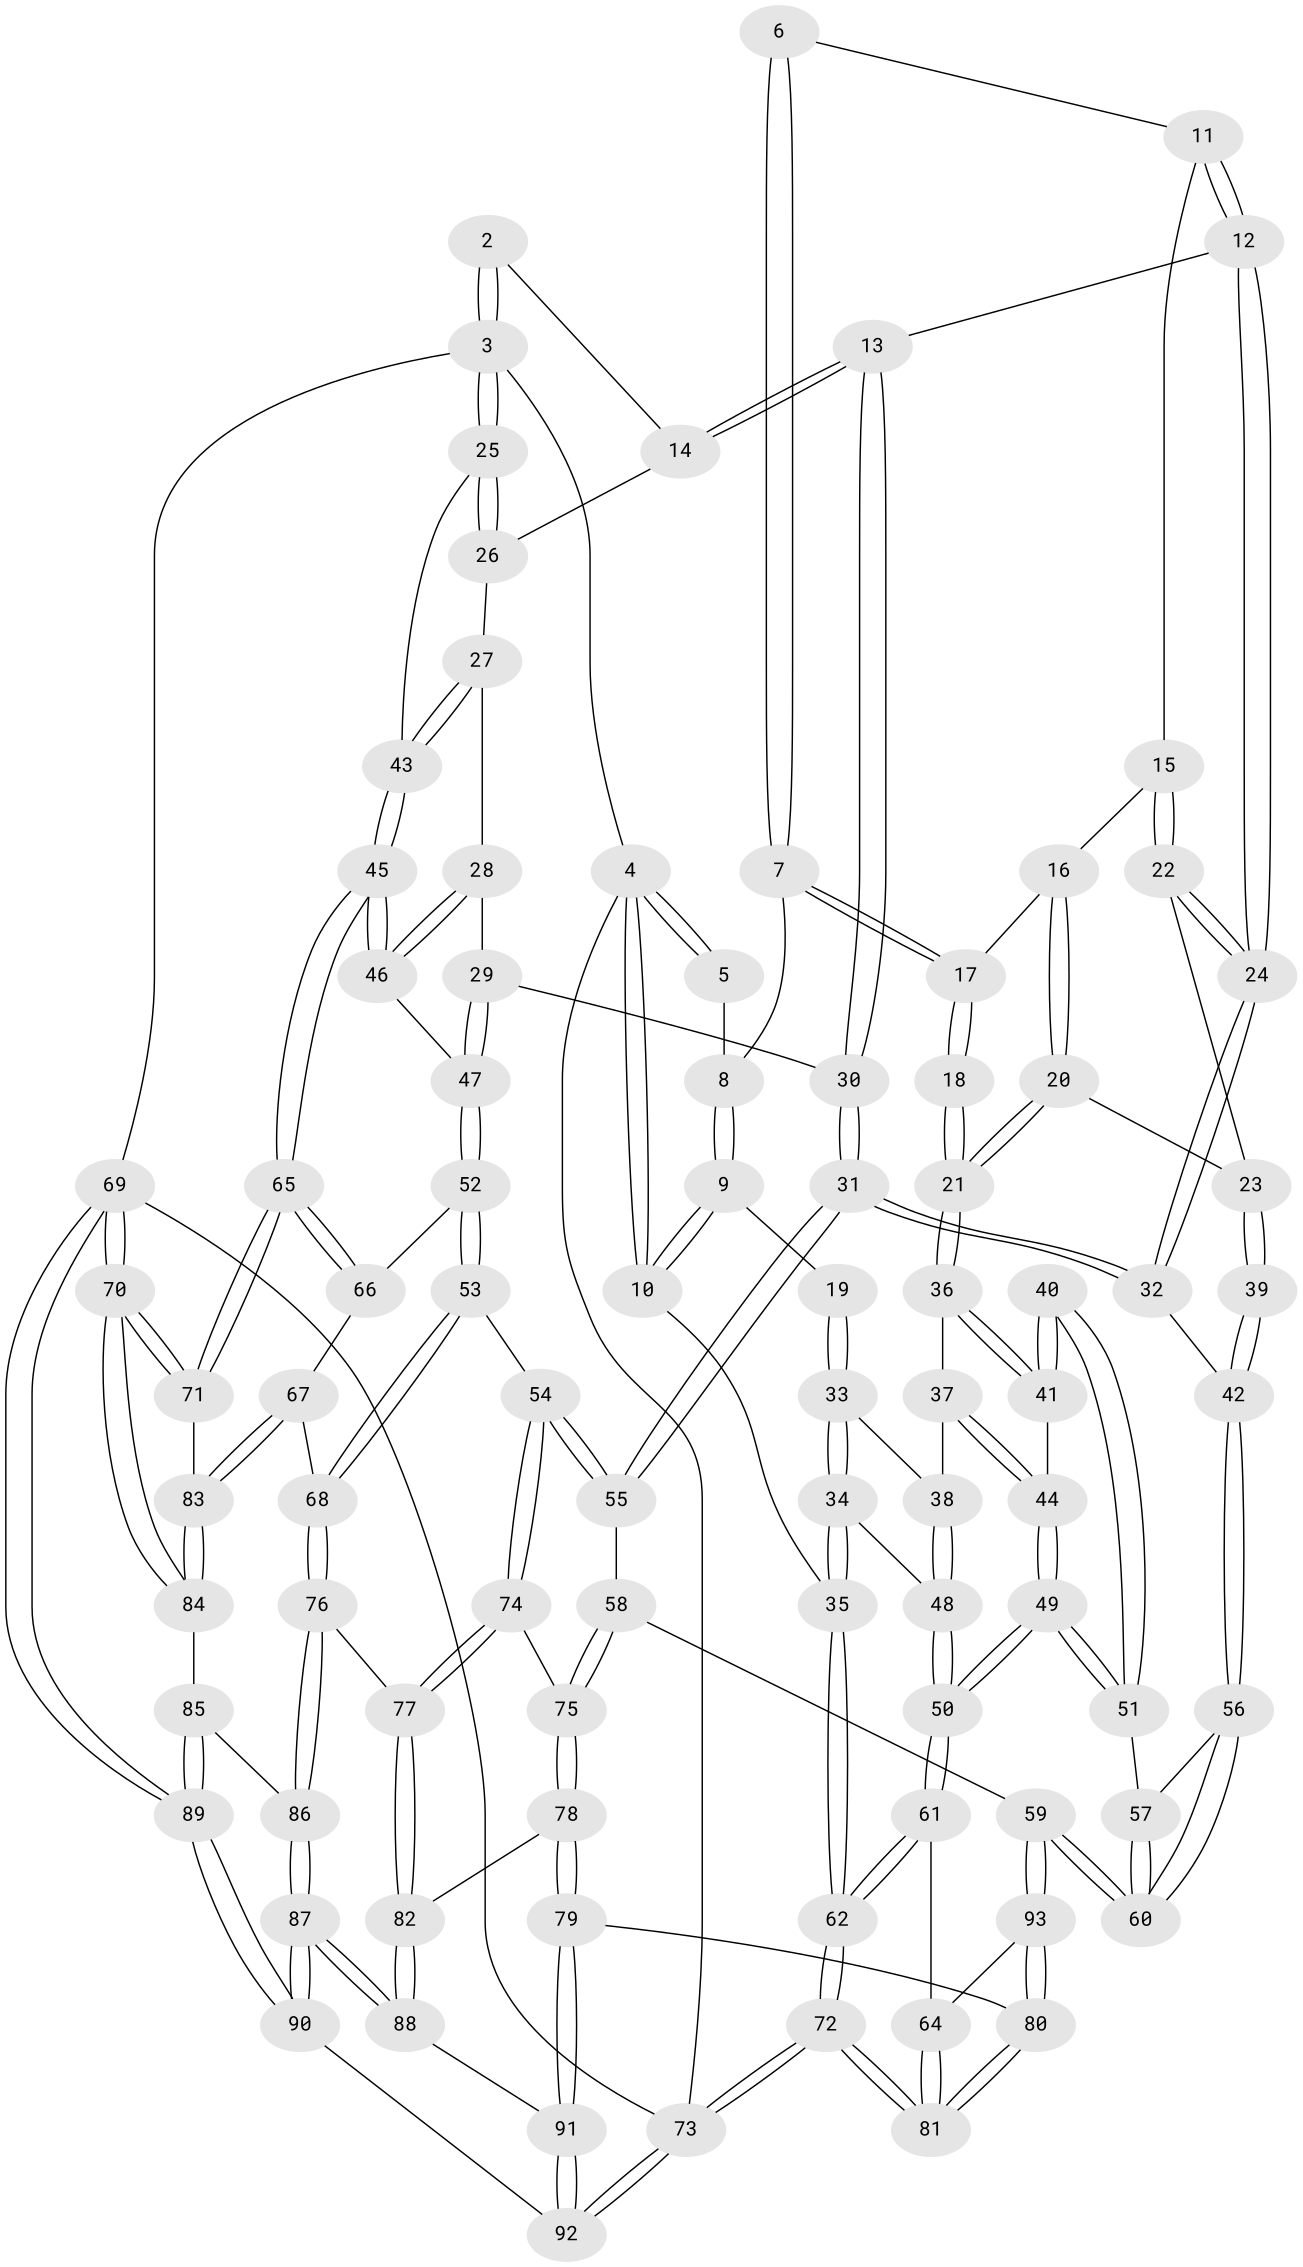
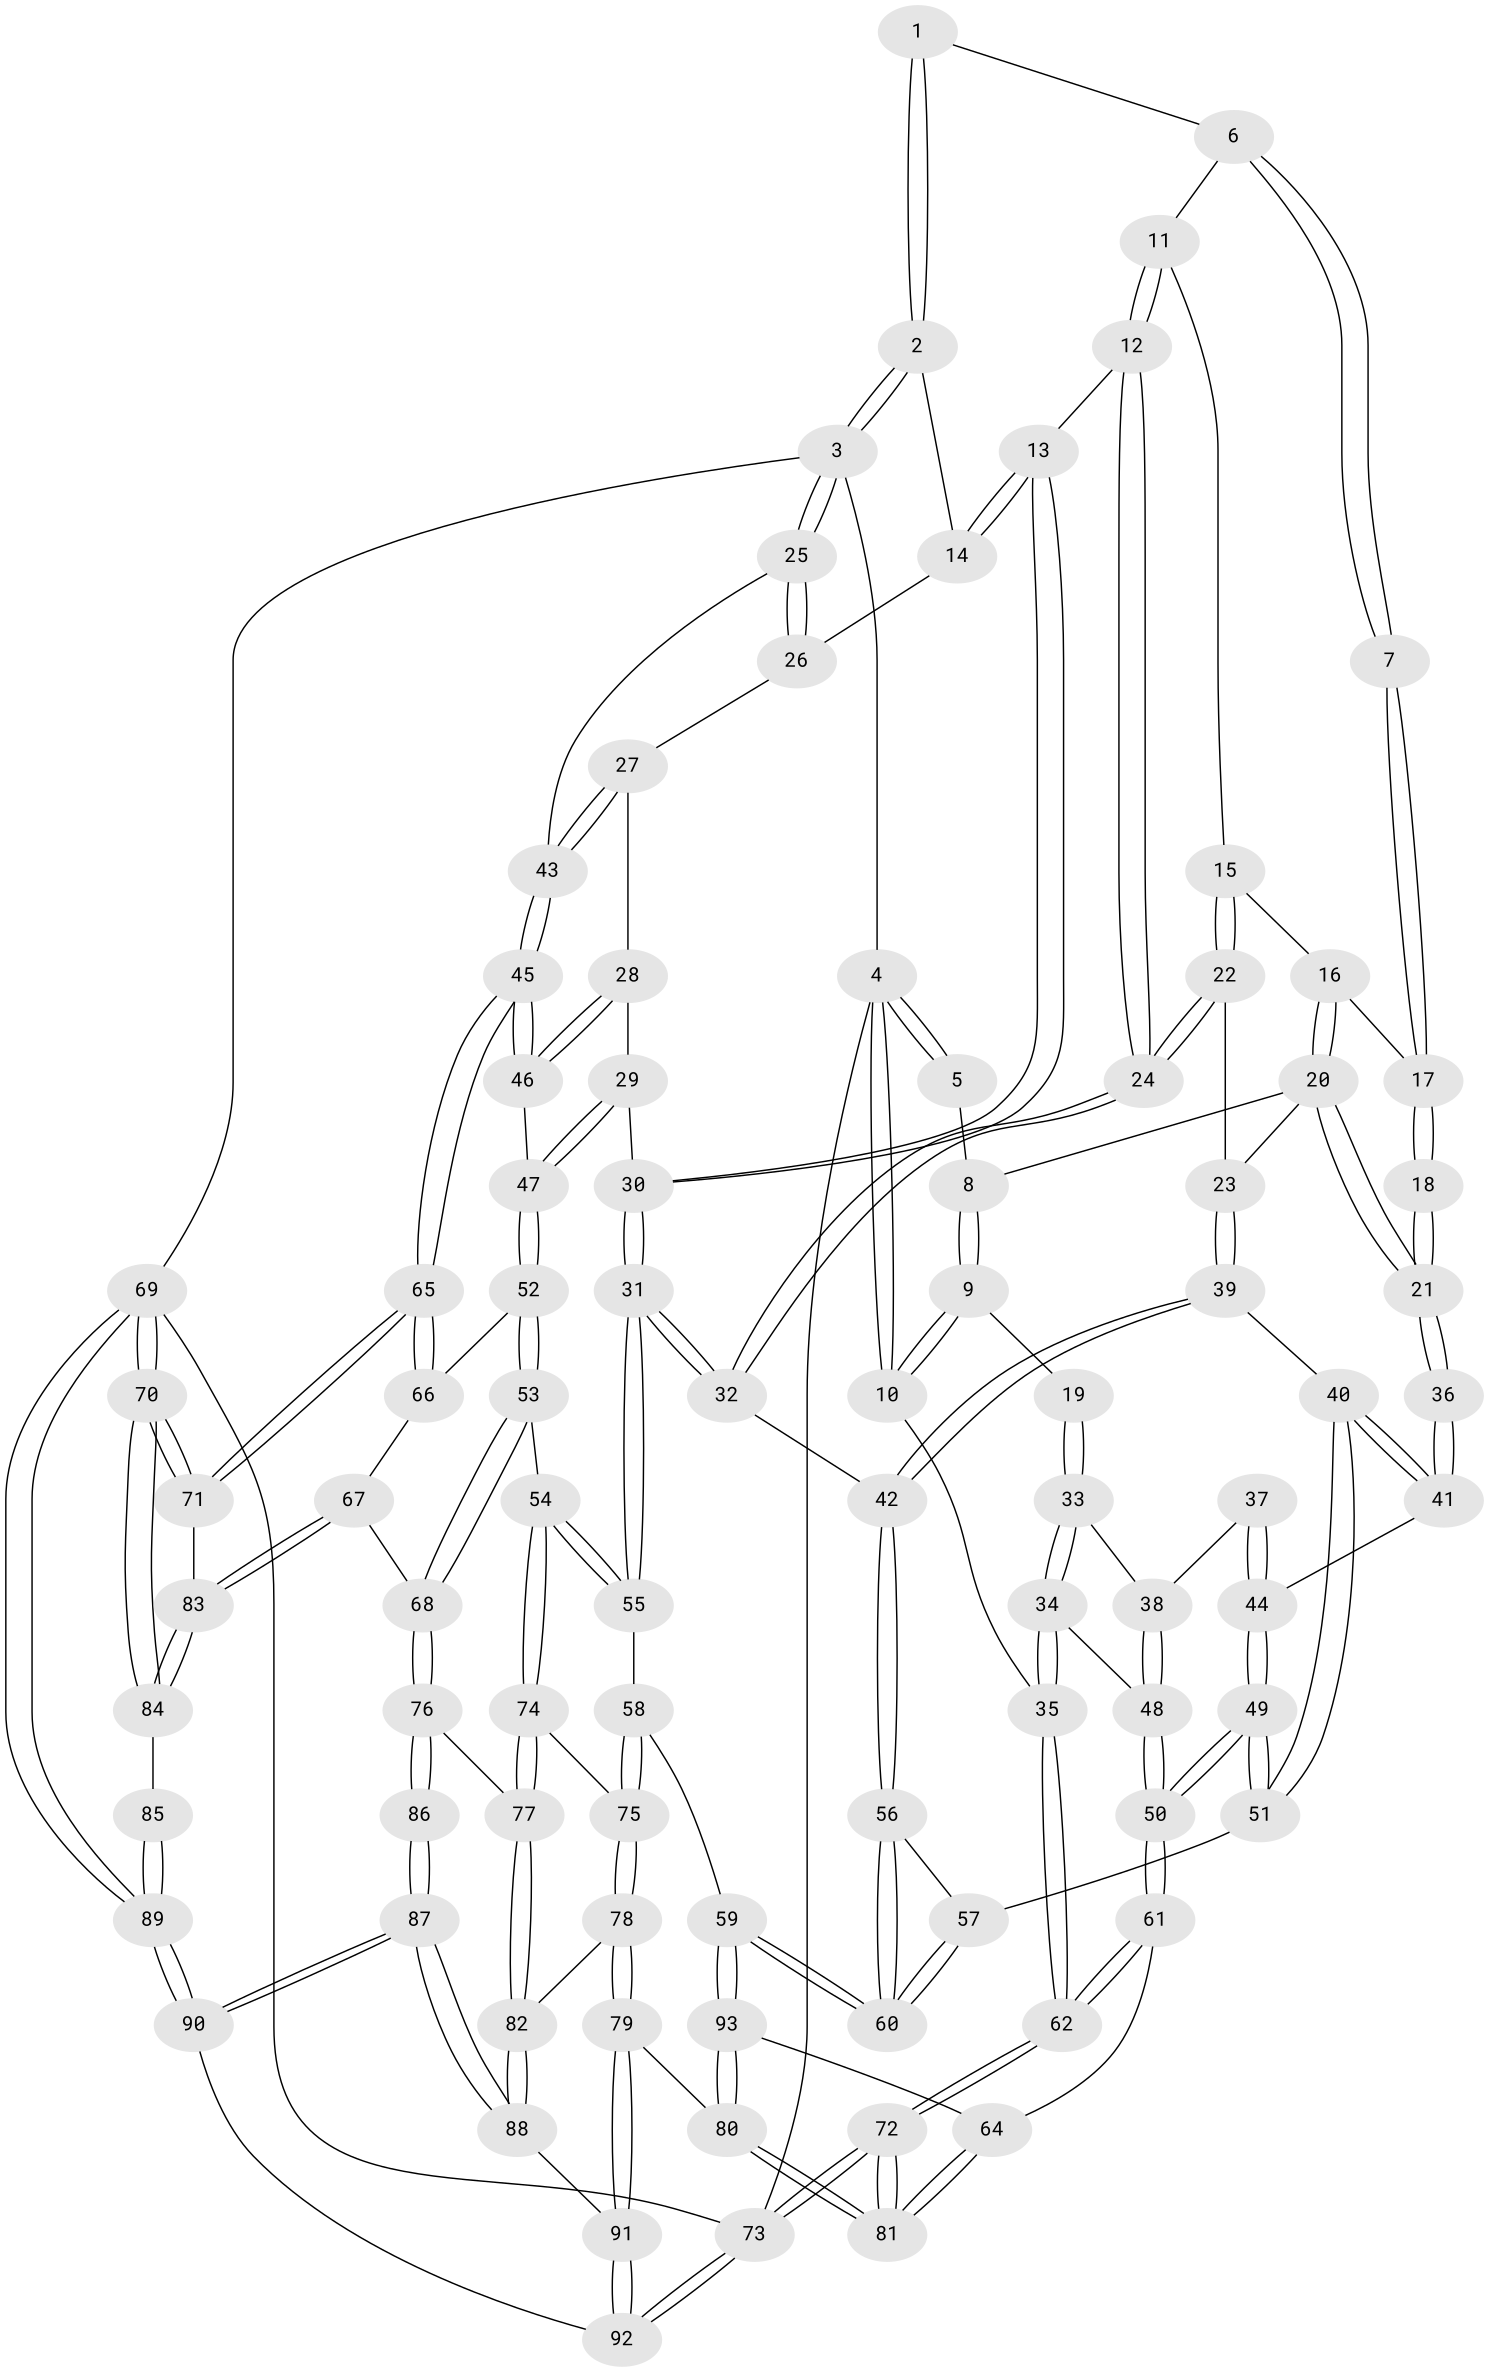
none -> (918, 32)
(781, 983) -> (1144, 1133)
(943, 1343) -> none
none -> (1282, 1343)
(247, 1763) -> none
